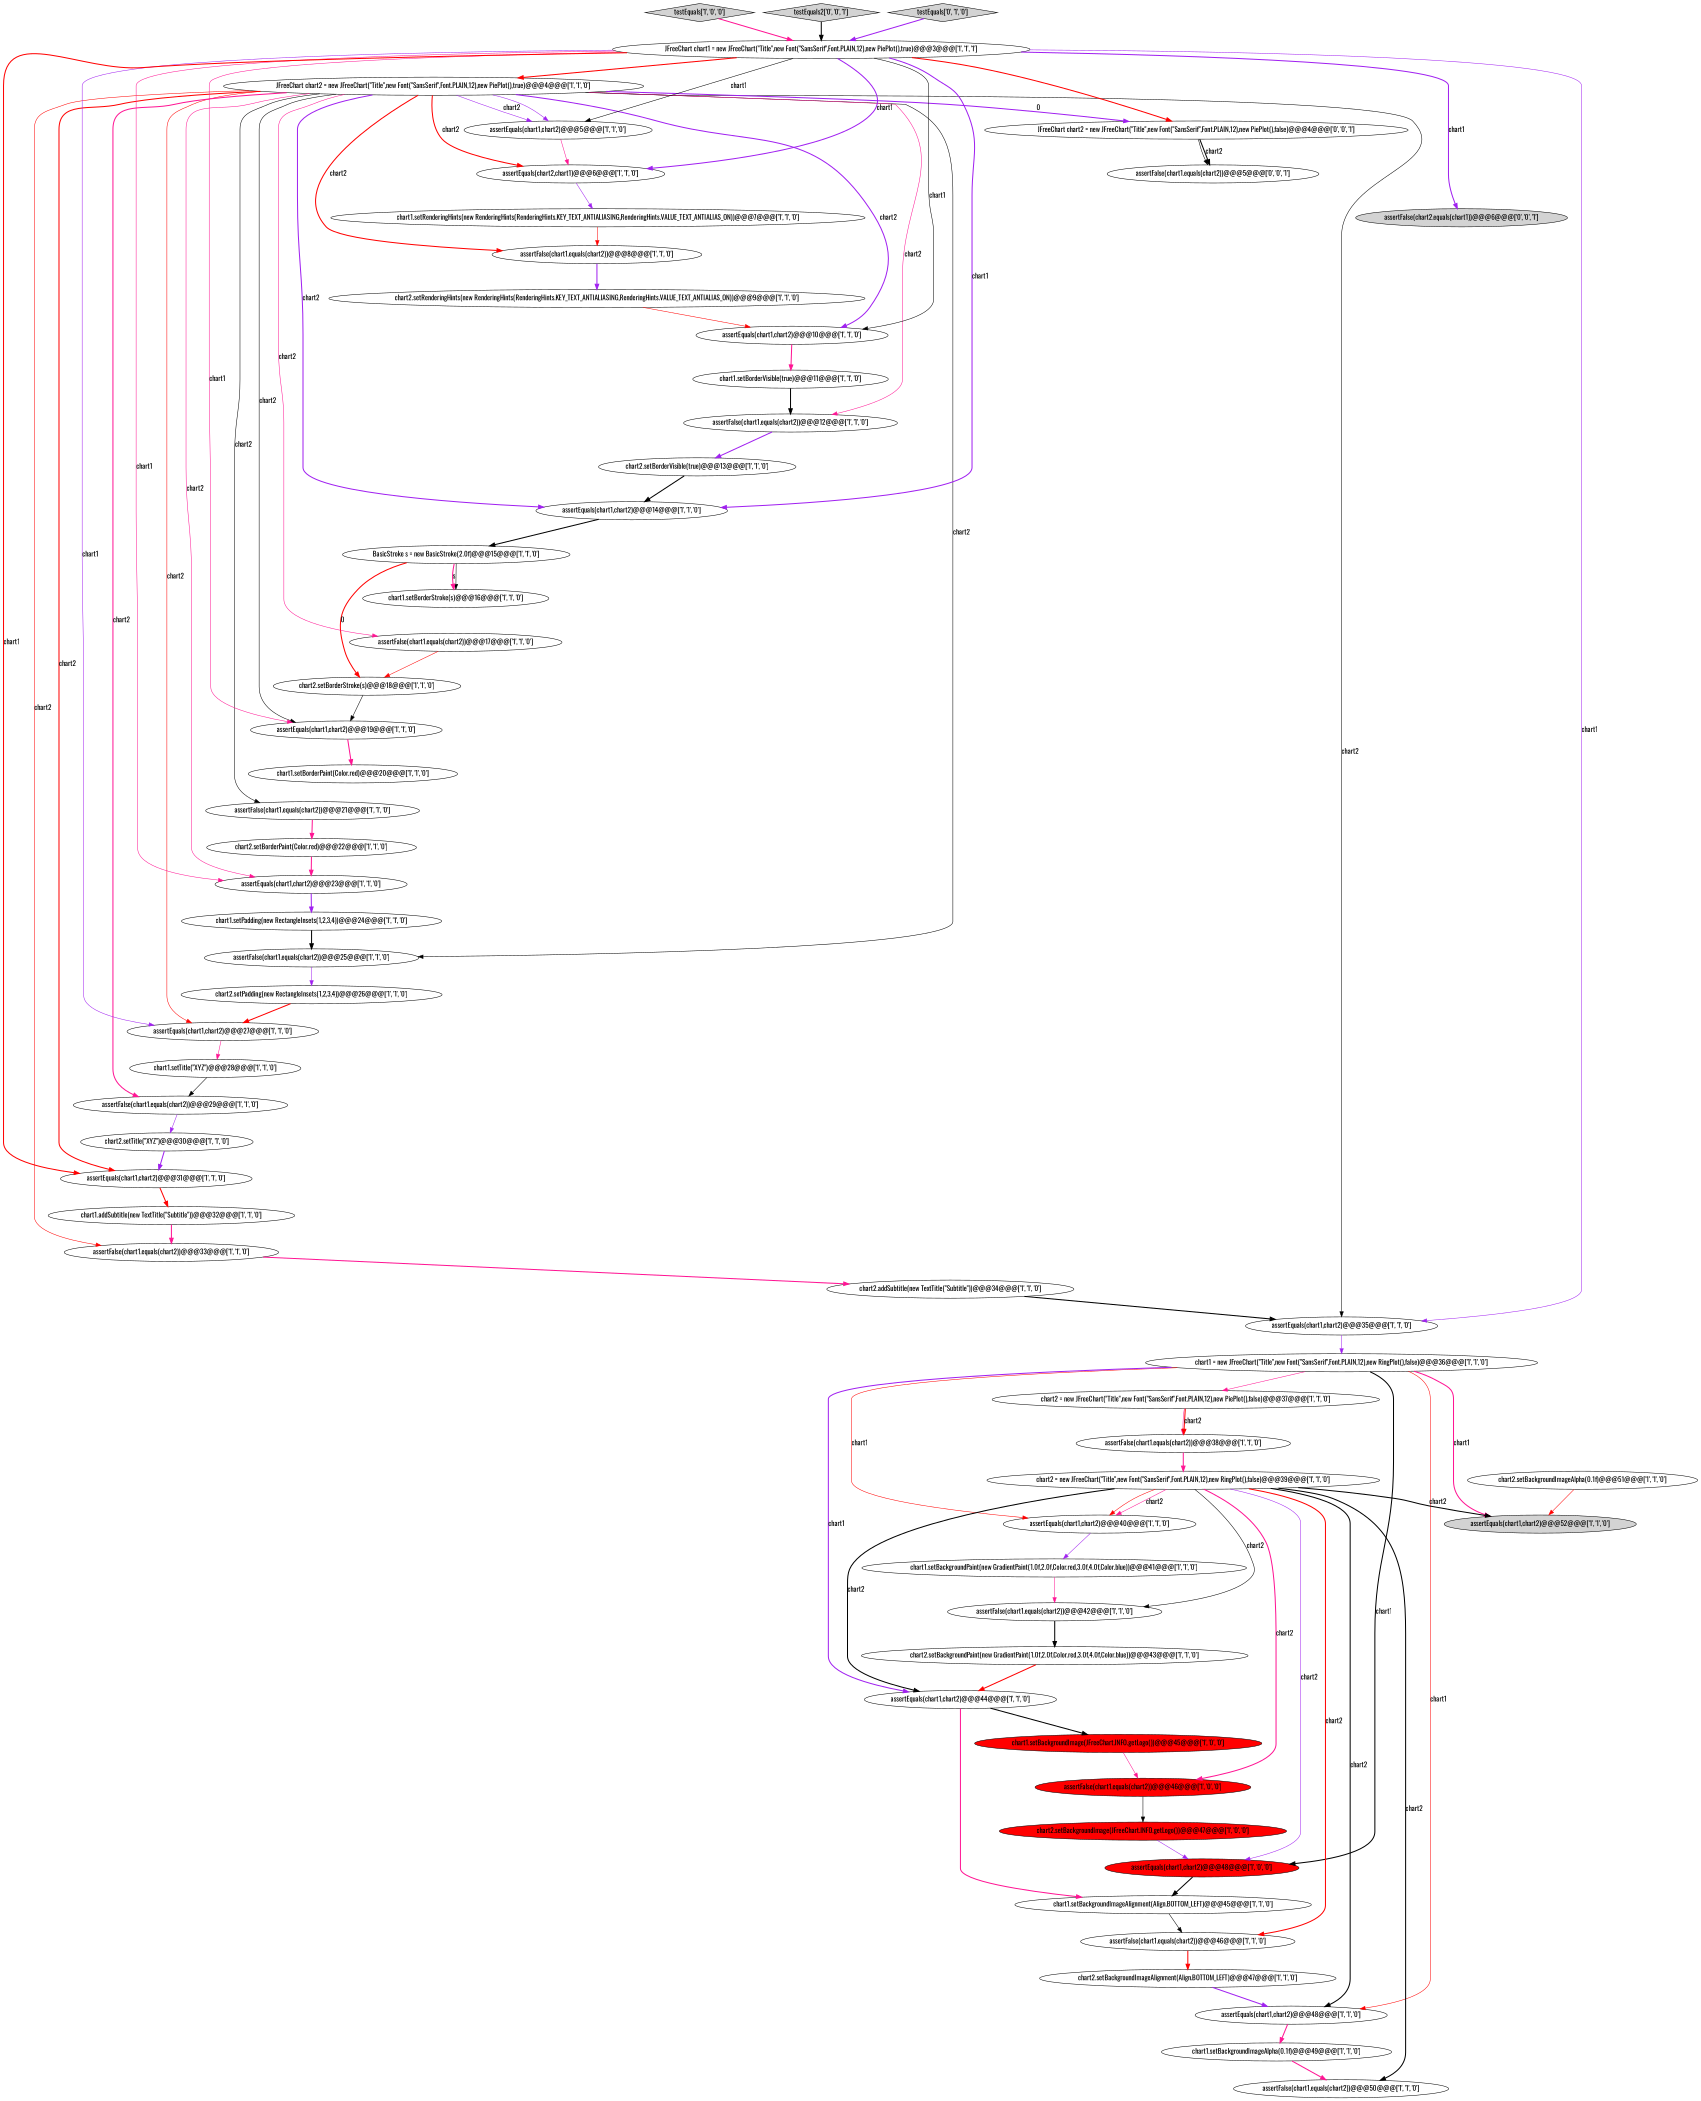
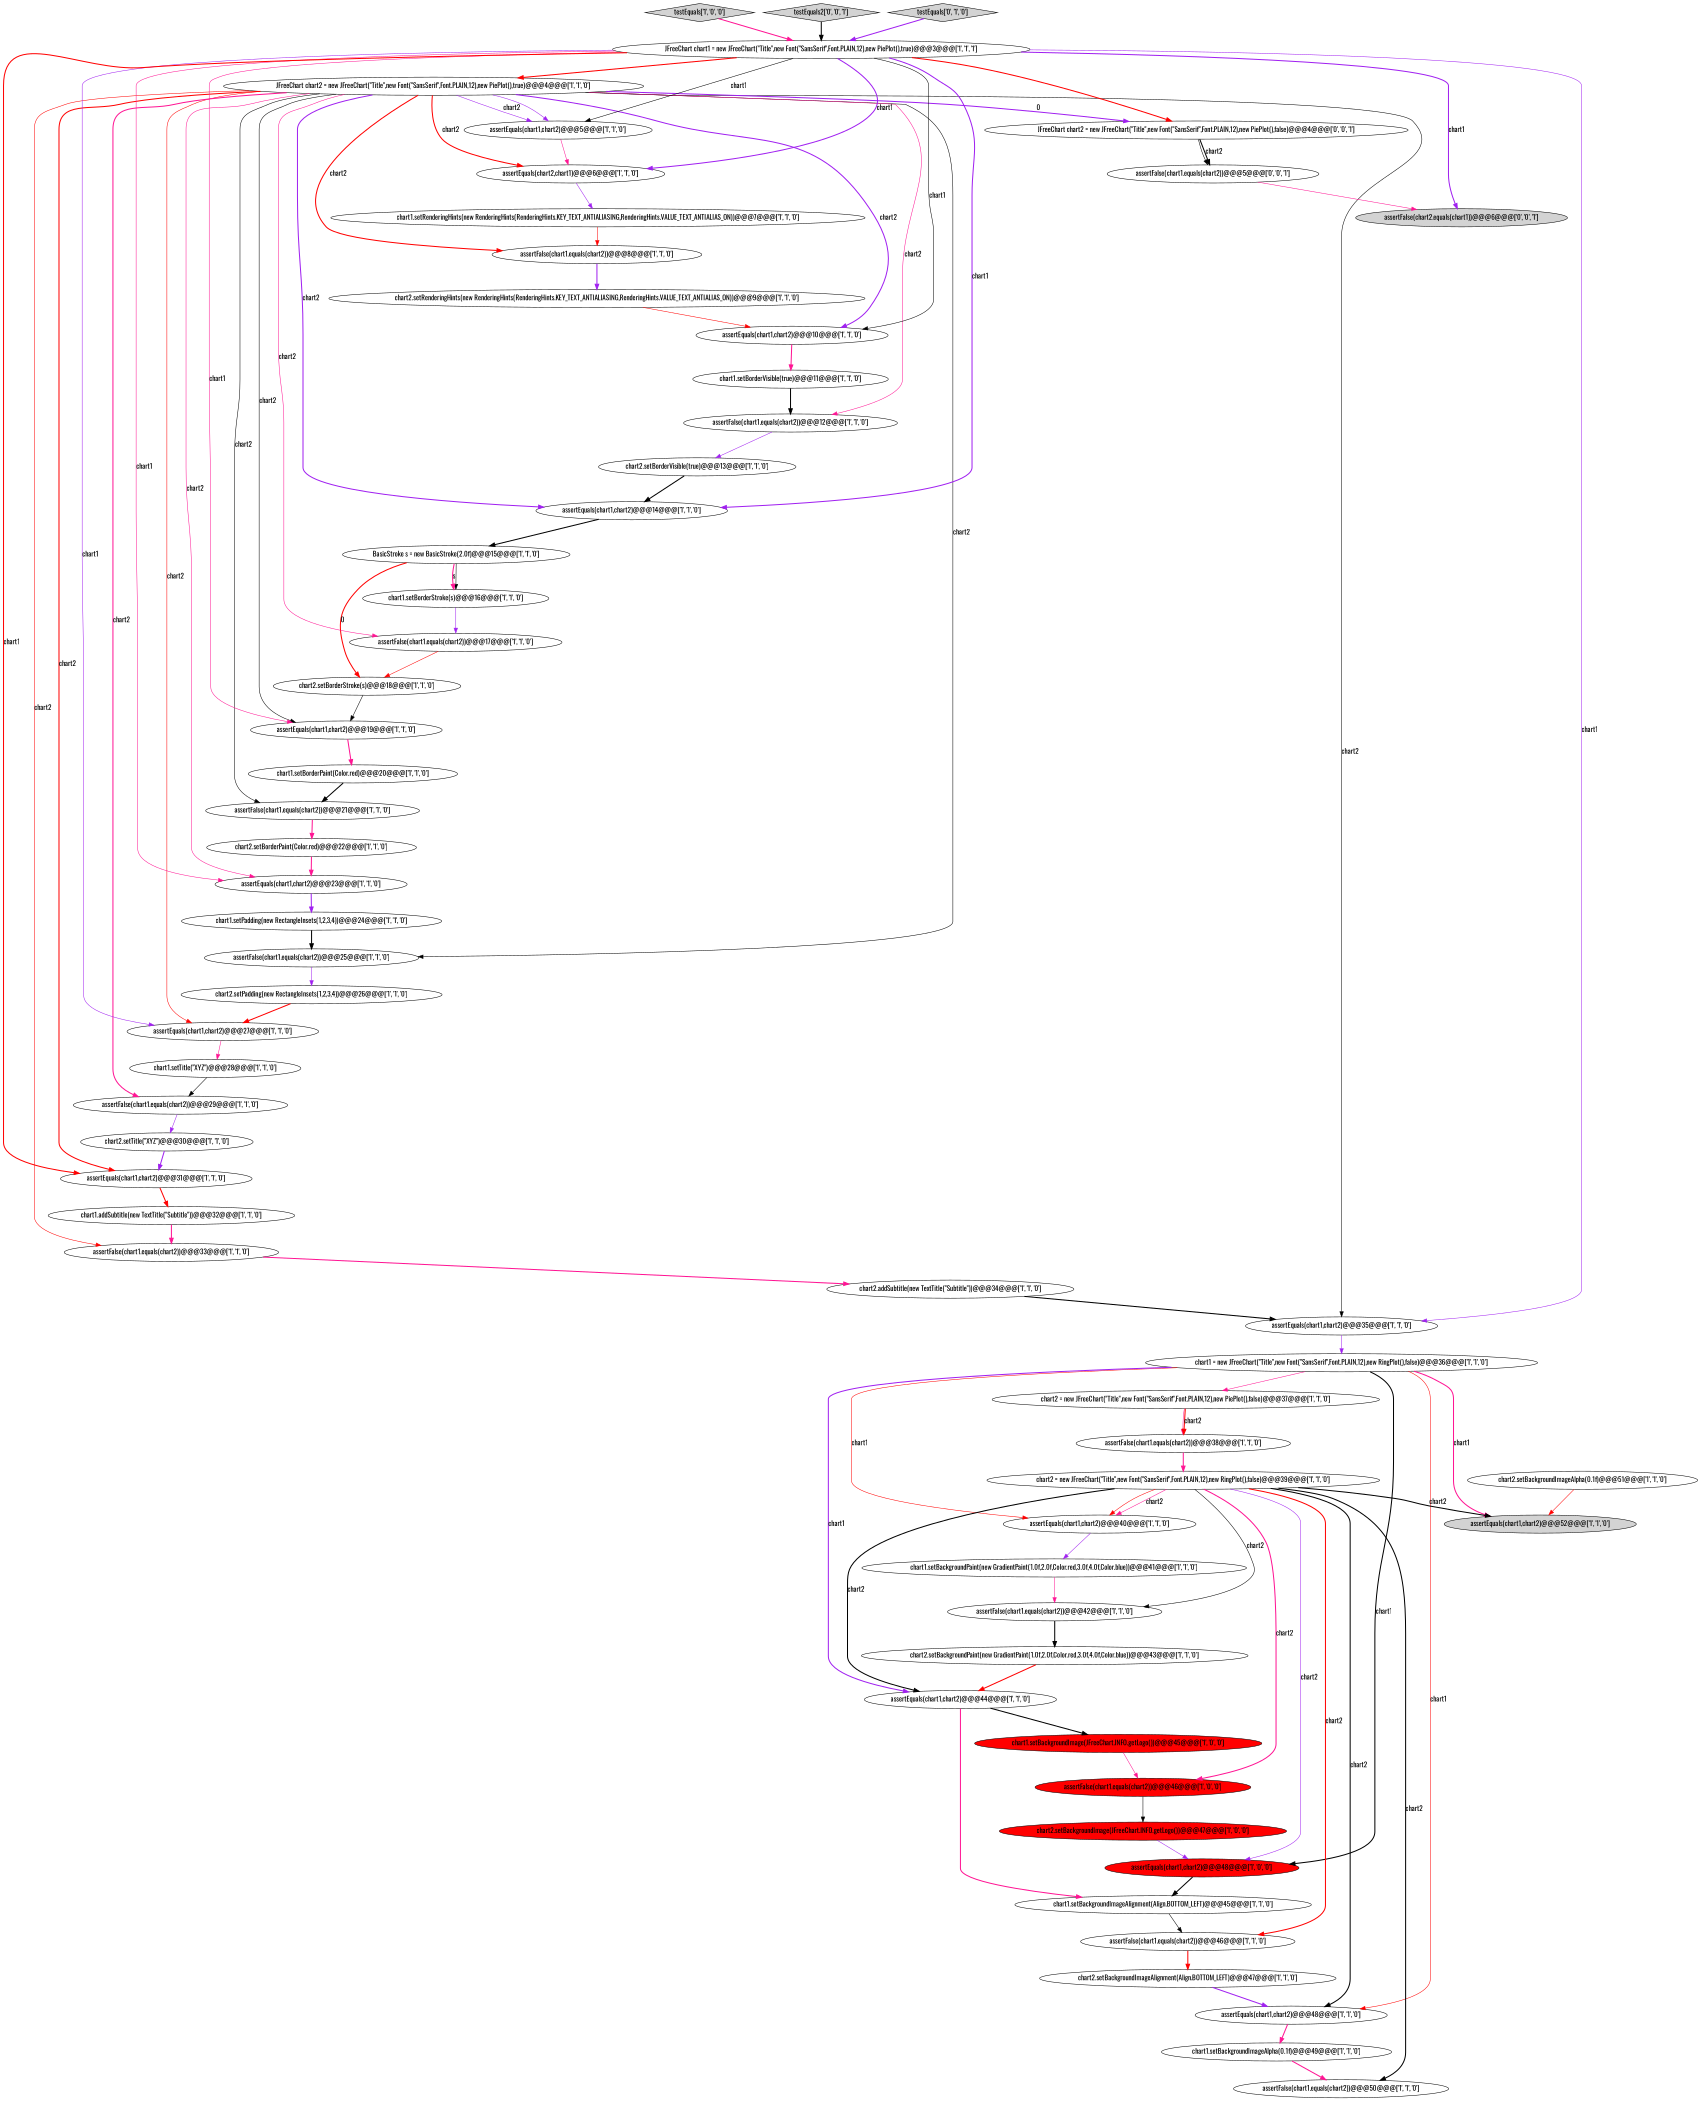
none -> (1335, 195)
(746, 444) -> (746, 444)
none -> (456, 618)
none -> (335, 791)
